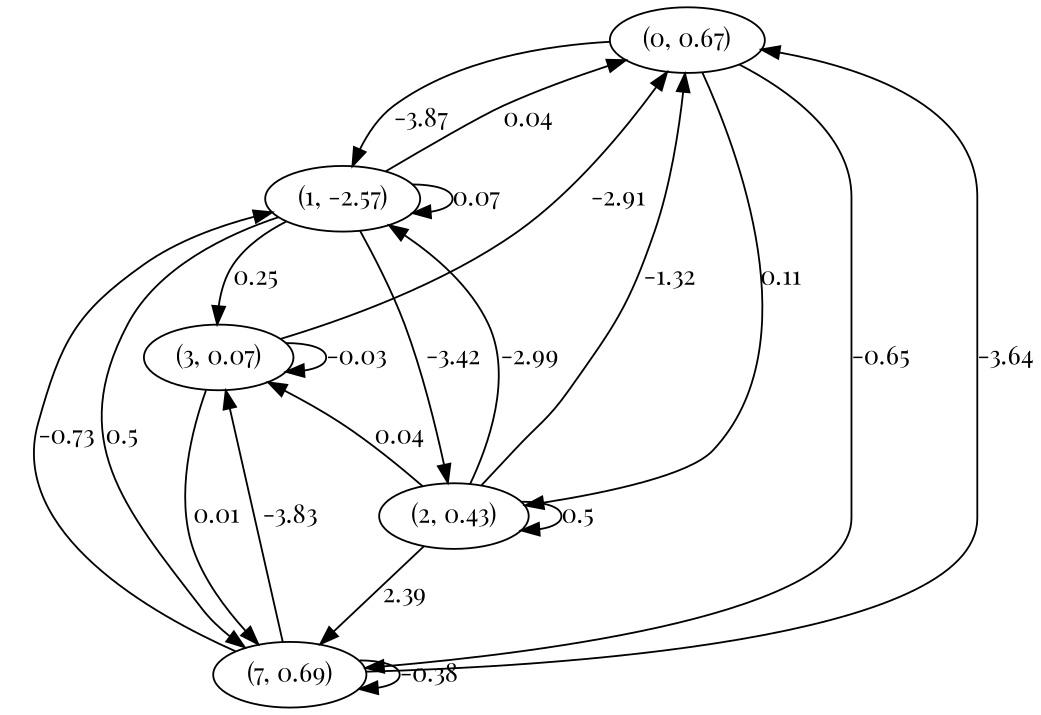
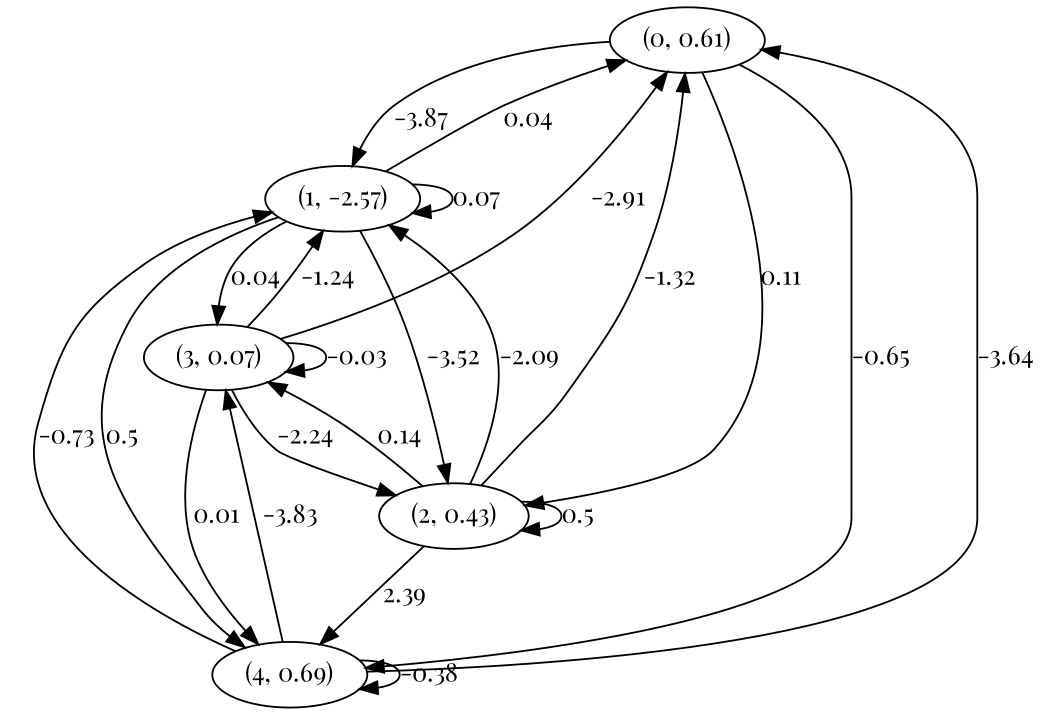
(687, 40) -> (687, 40)
(256, 278) -> (256, 278)
none -> (282, 288)
(454, 357) -> (454, 357)
(531, 357) -> (531, 357)
(400, 437) -> (400, 437)
none -> (291, 458)
(290, 675) -> (290, 675)
